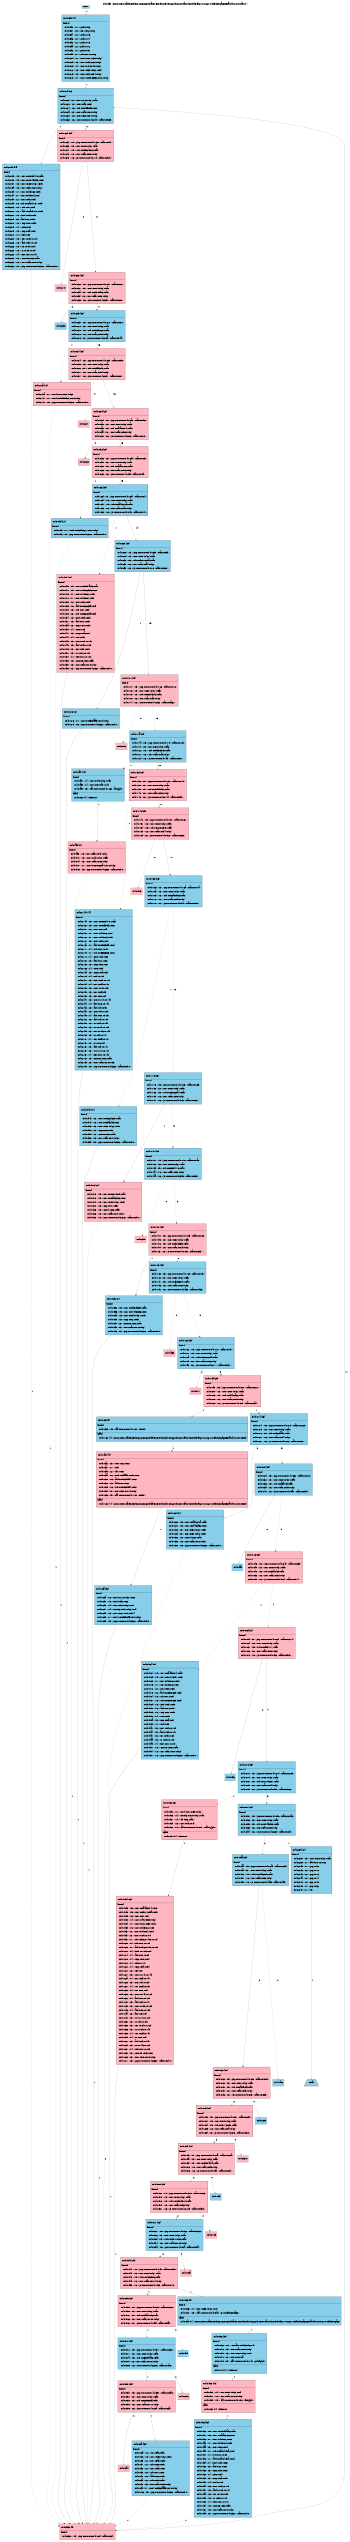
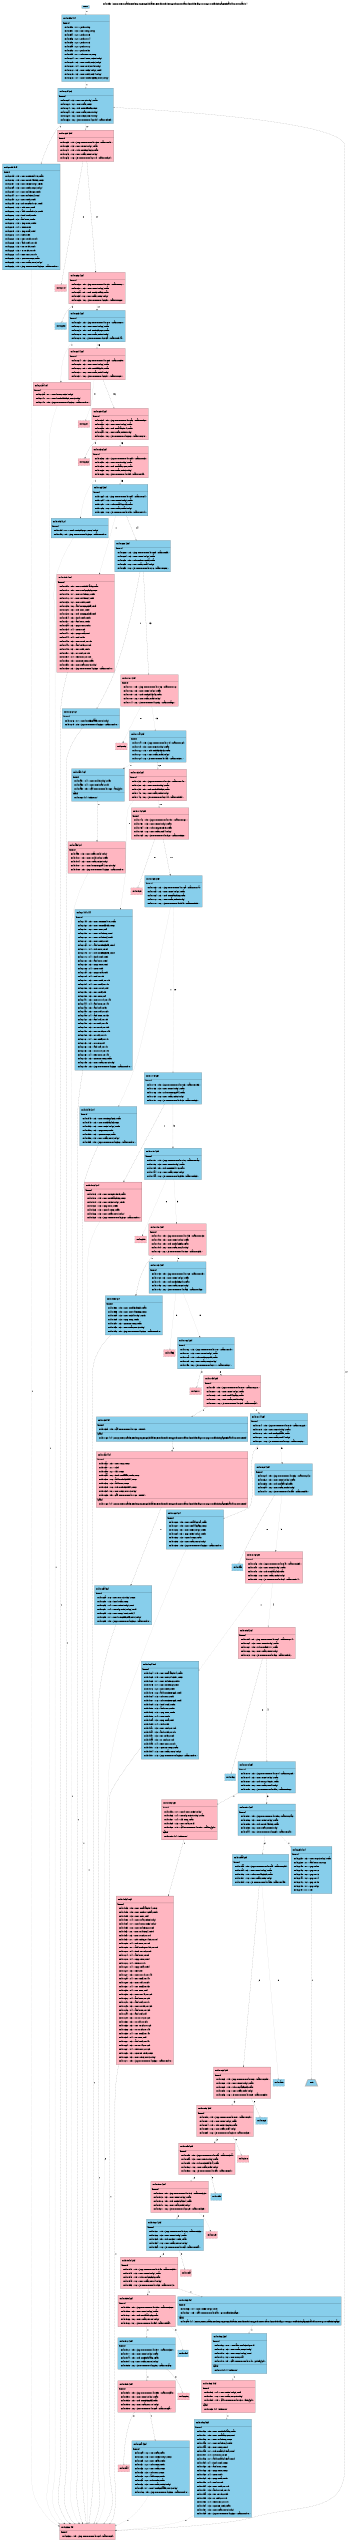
(311, 2083) -> (311, 2083)
